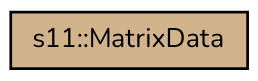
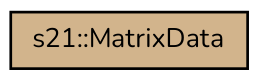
(129, 40) -> (129, 40)
